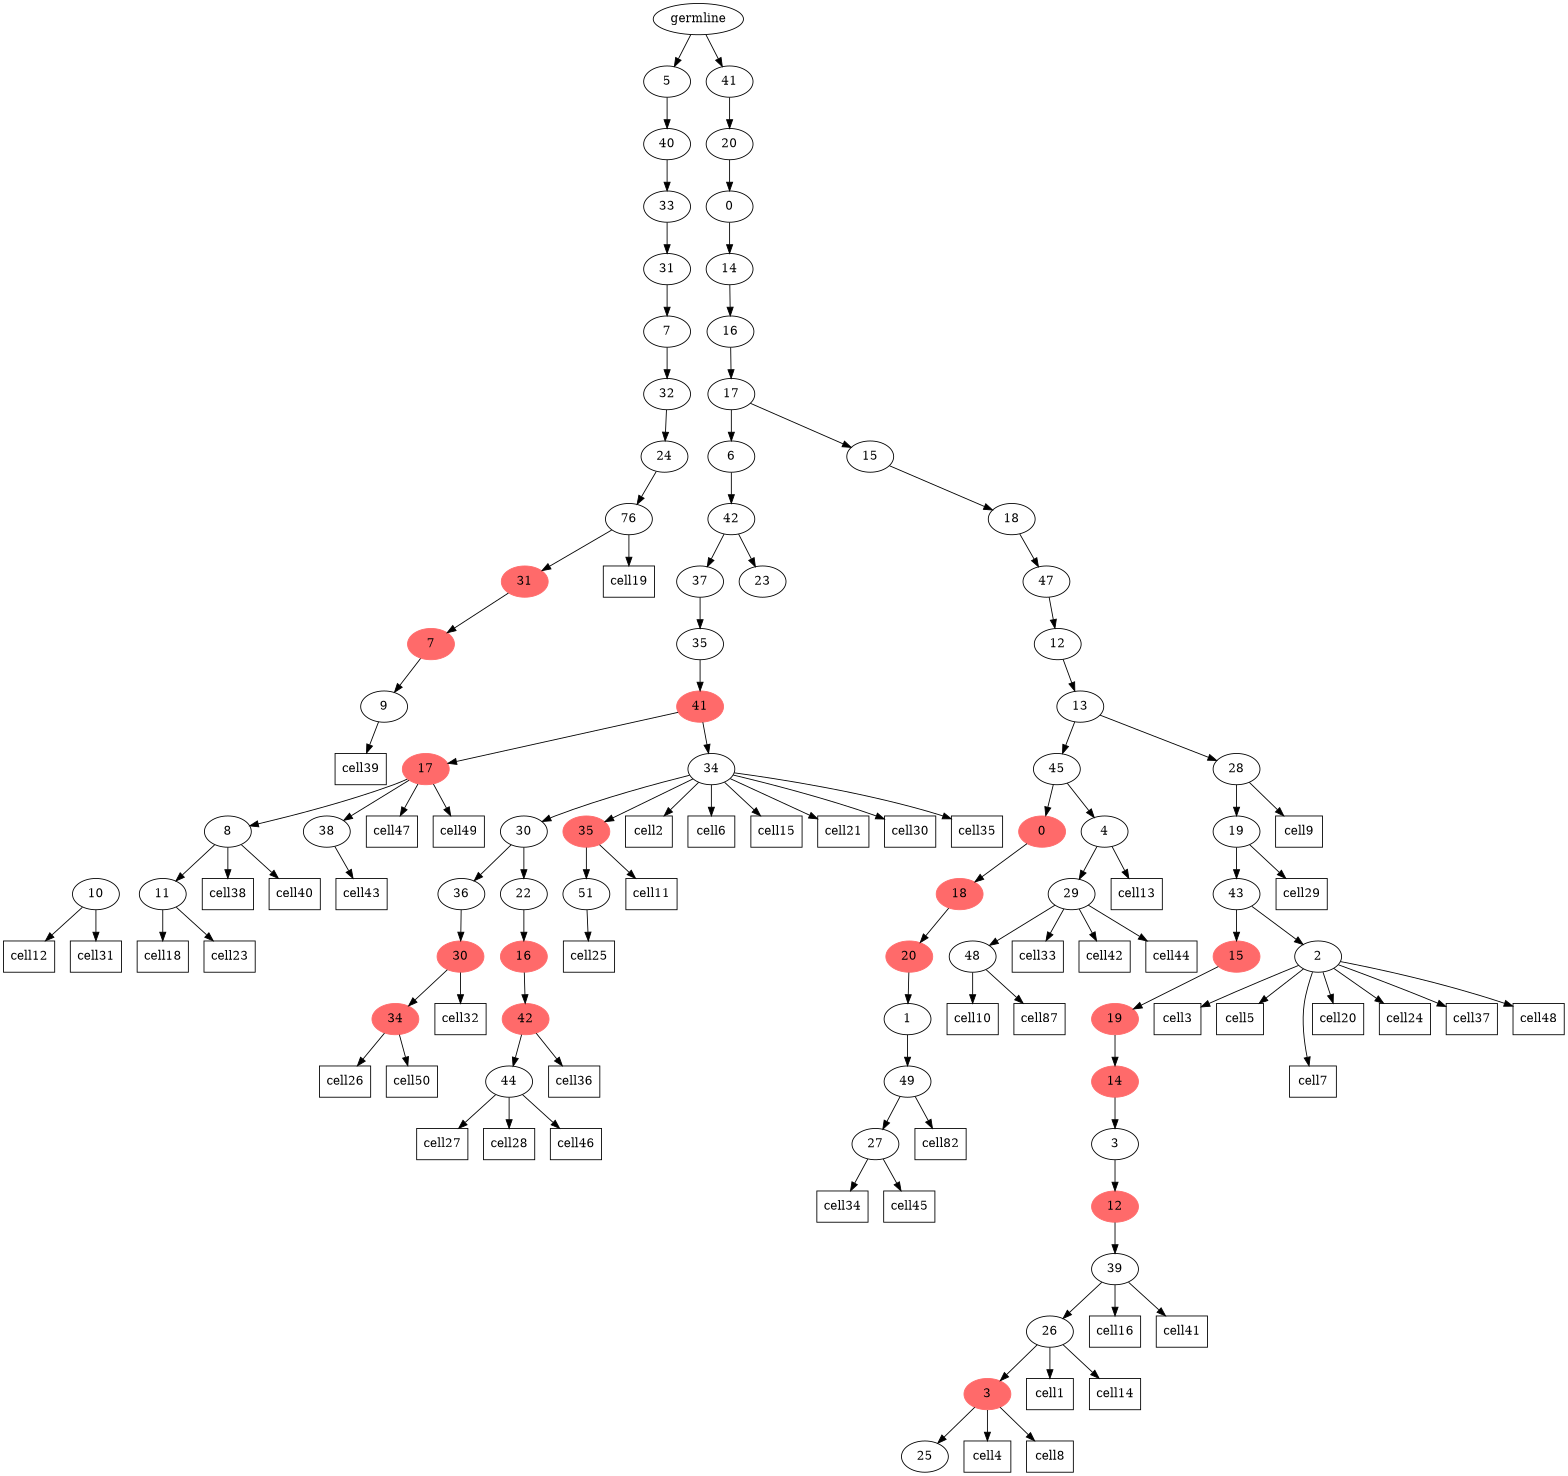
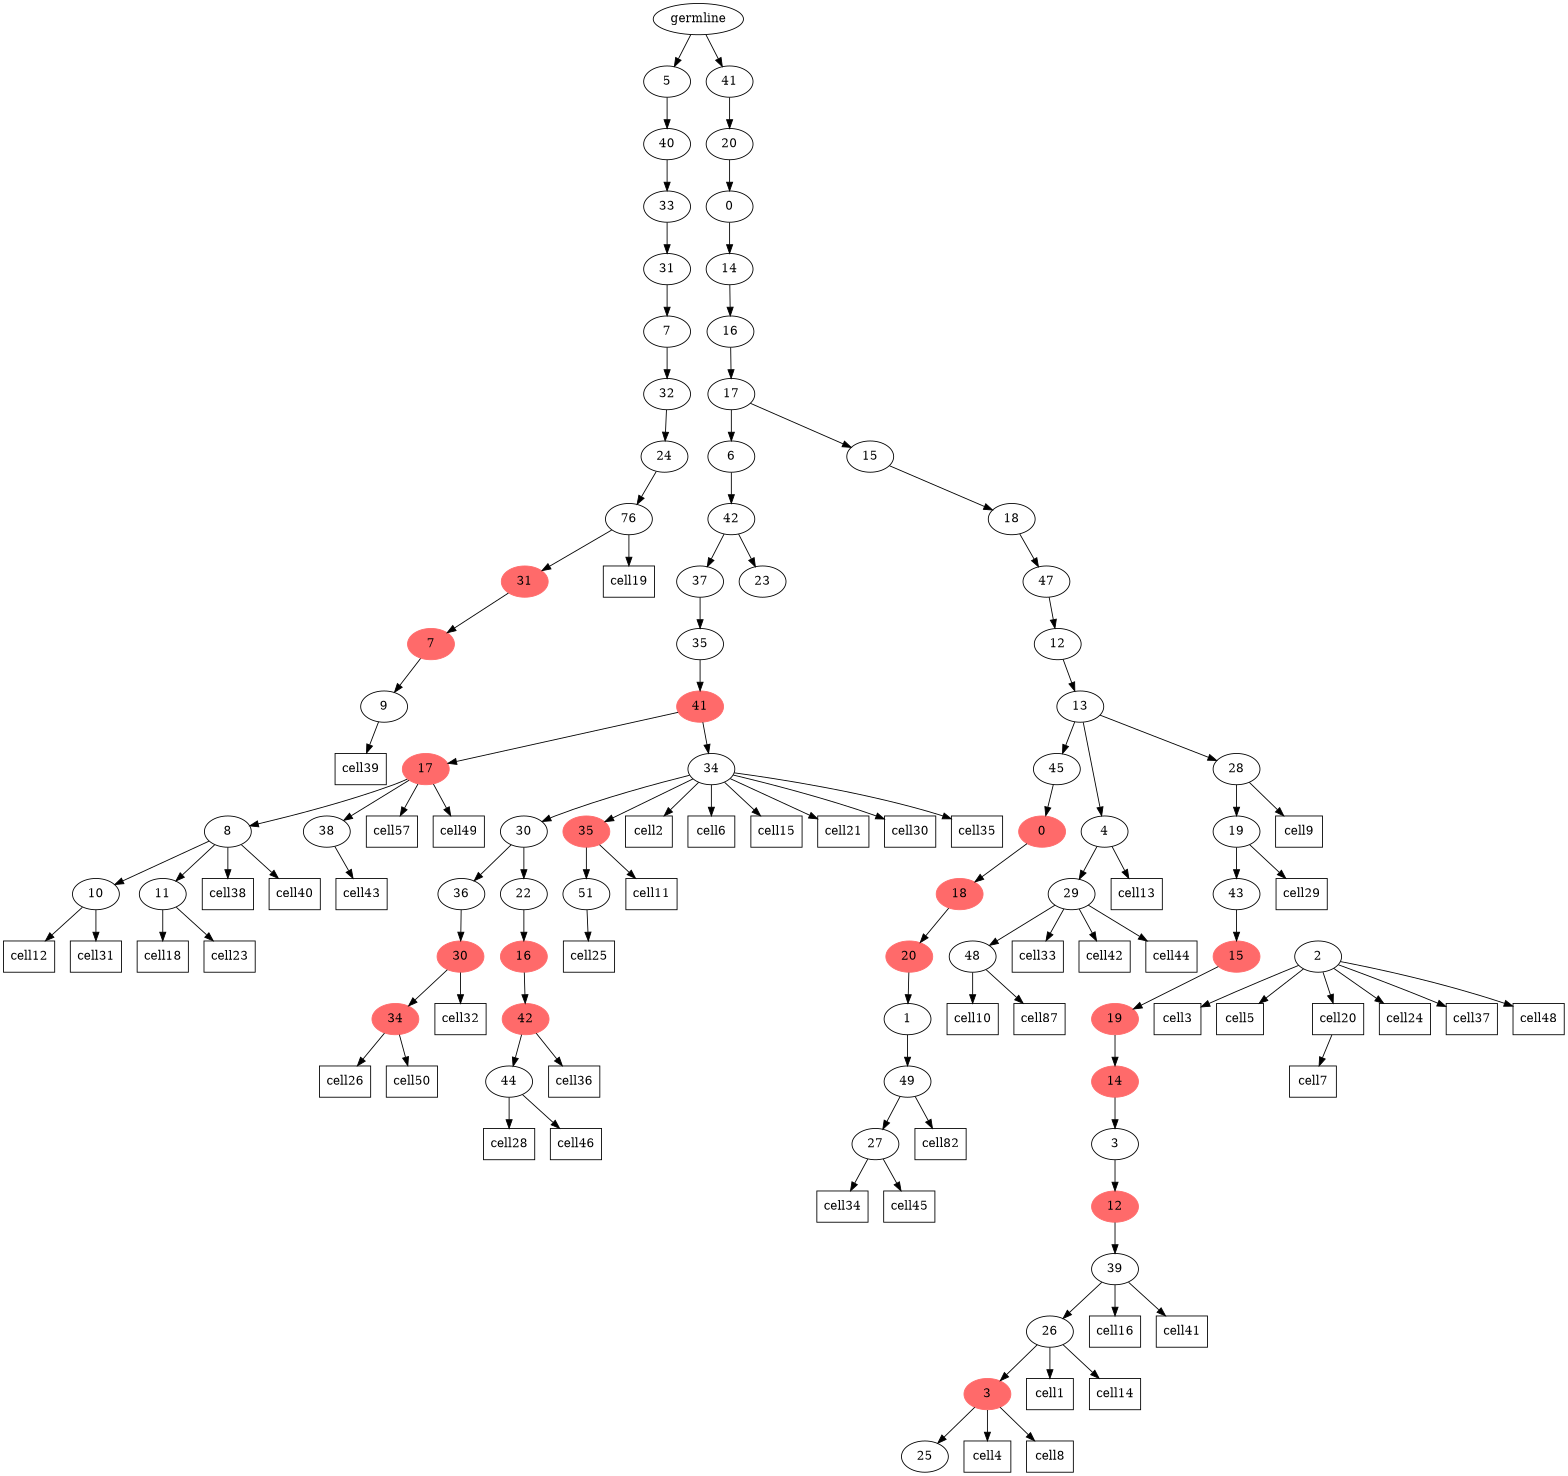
(1078, 797) -> (1092, 765)
(392, 832) -> (392, 832)
none -> (166, 861)
(1274, 923) -> none
(1303, 1014) -> (1327, 1046)
(442, 1144) -> none
